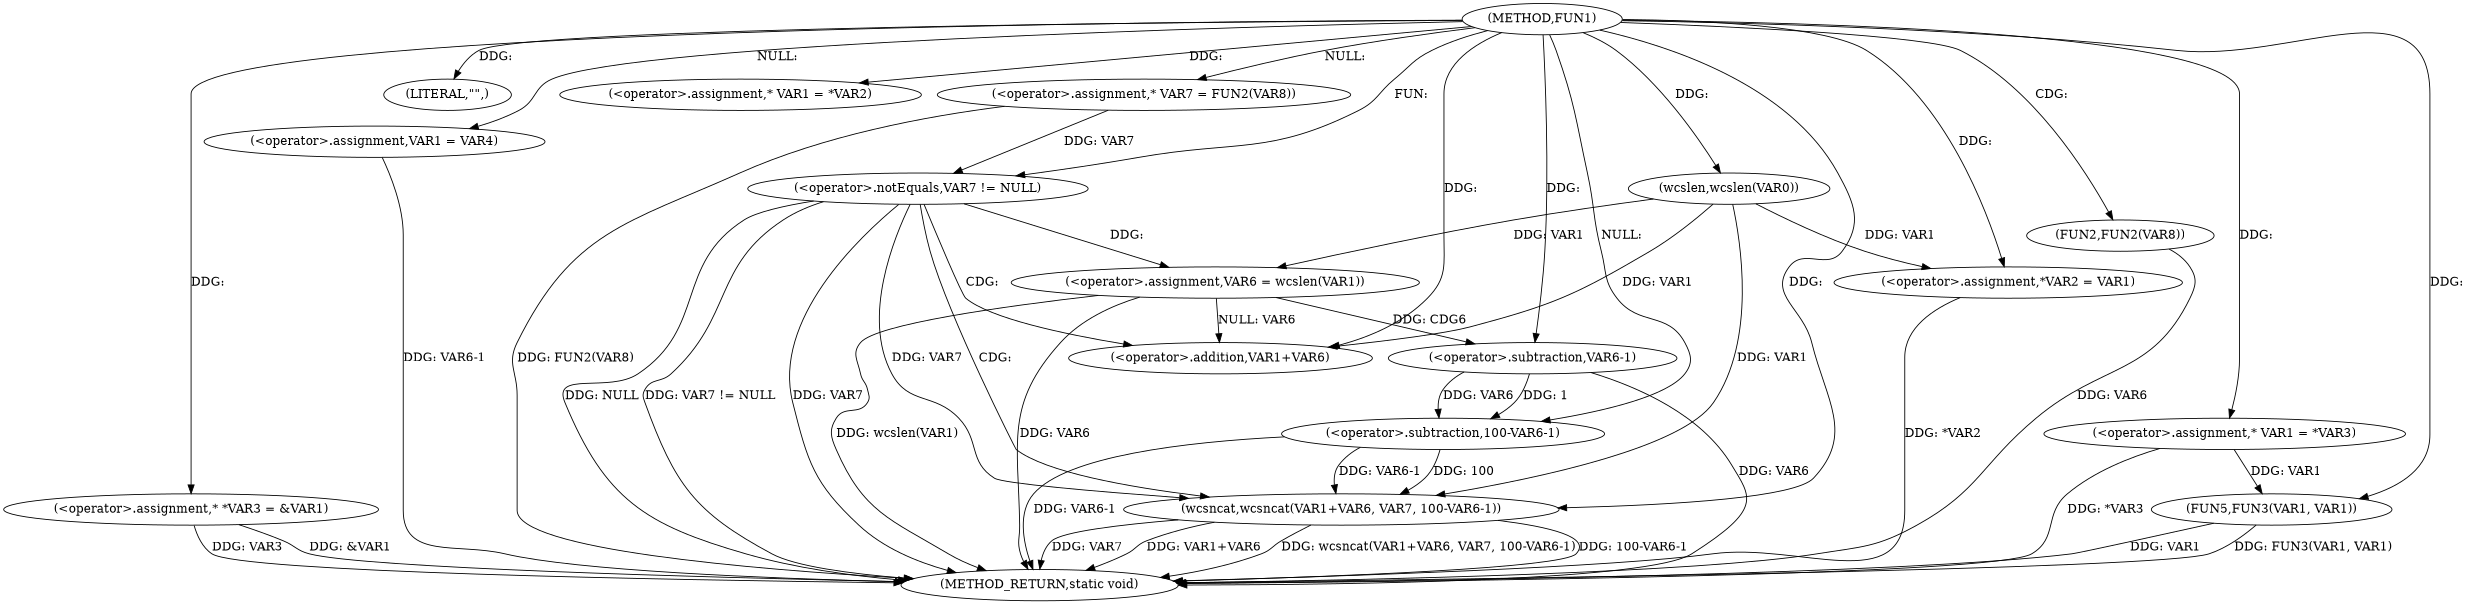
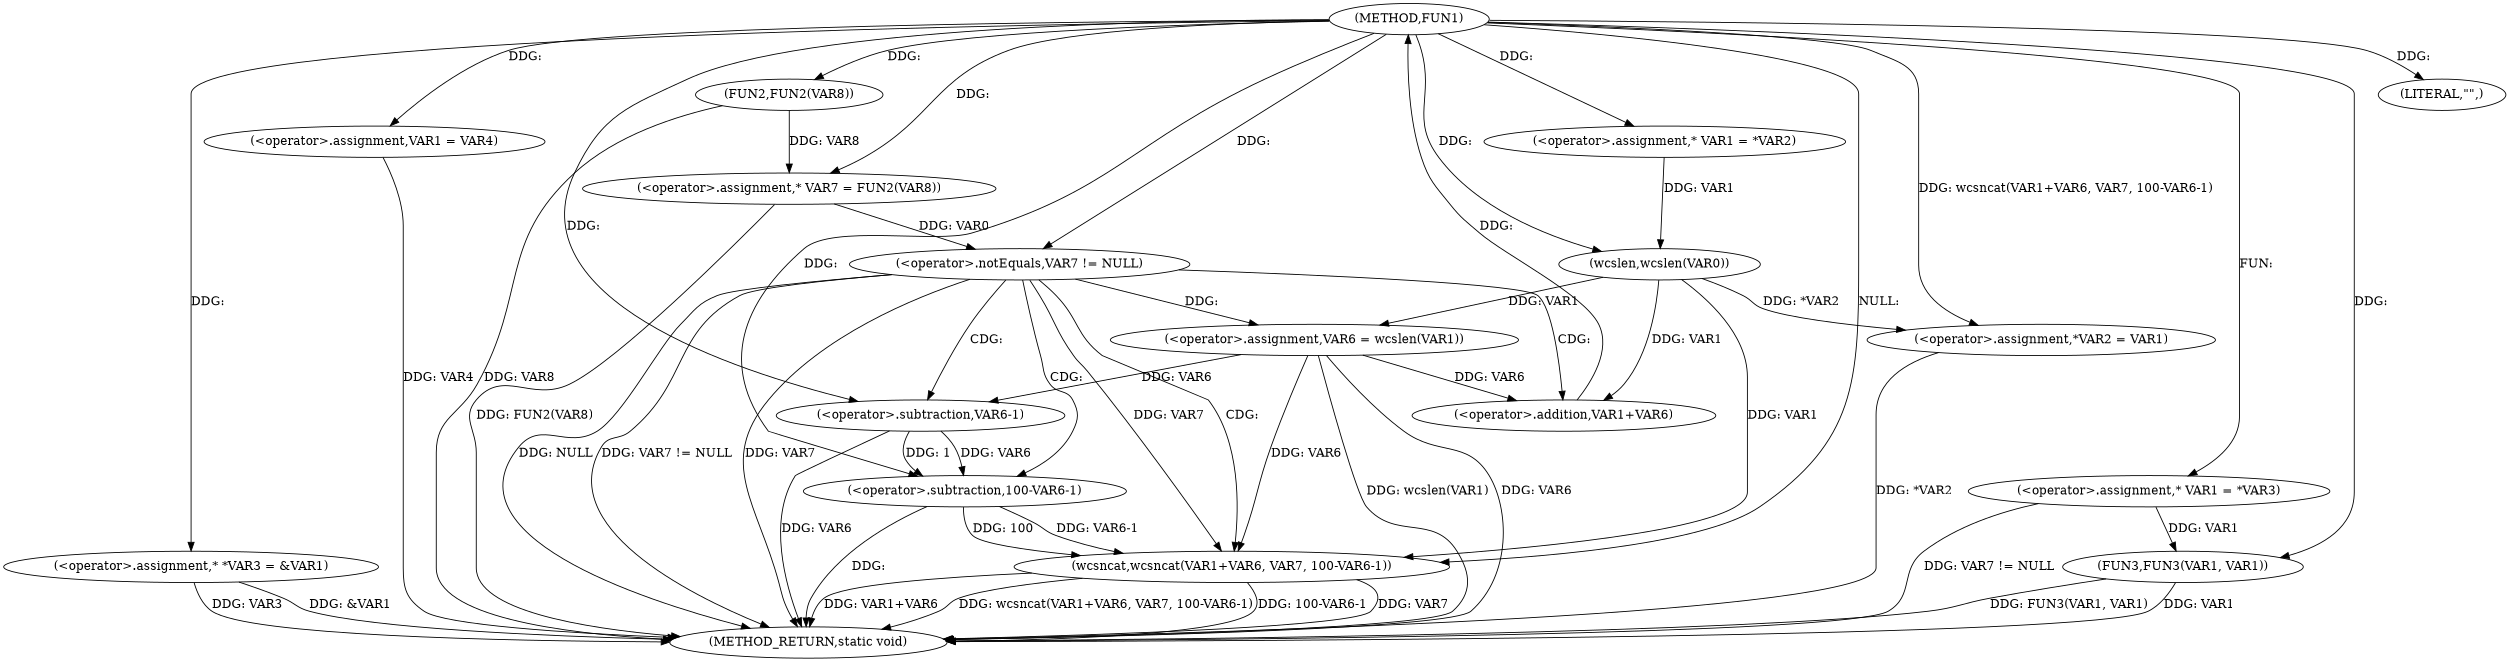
(780, 57) -> (527, 57)
(1347, 57) -> (975, 95)
(1413, 95) -> (1256, 142)
(2054, 95) -> (906, 57)
none -> (789, 137)
(1100, 142) -> (954, 226)
(1977, 142) -> (2066, 189)
none -> (1662, 198)
(1444, 204) -> (1488, 240)
(1624, 236) -> (823, 264)
(1900, 236) -> (1801, 302)
(2258, 236) -> (2258, 264)
(1808, 283) -> (1881, 302)
(1257, 320) -> (1490, 378)
(1430, 320) -> (1177, 378)
none -> (964, 333)
(445, 358) -> (439, 378)
none -> (1048, 382)
(2113, 396) -> (520, 378)
none -> (1271, 448)
(1075, 509) -> (871, 567)
(2106, 509) -> (1990, 567)
(2272, 509) -> (2183, 567)
